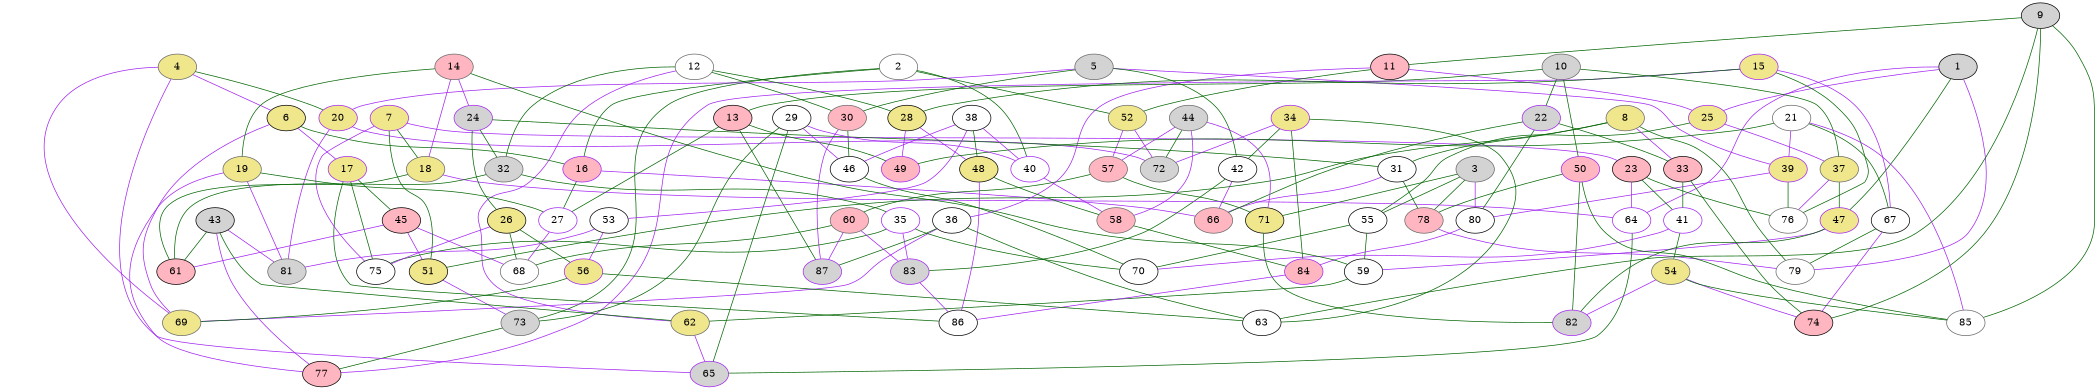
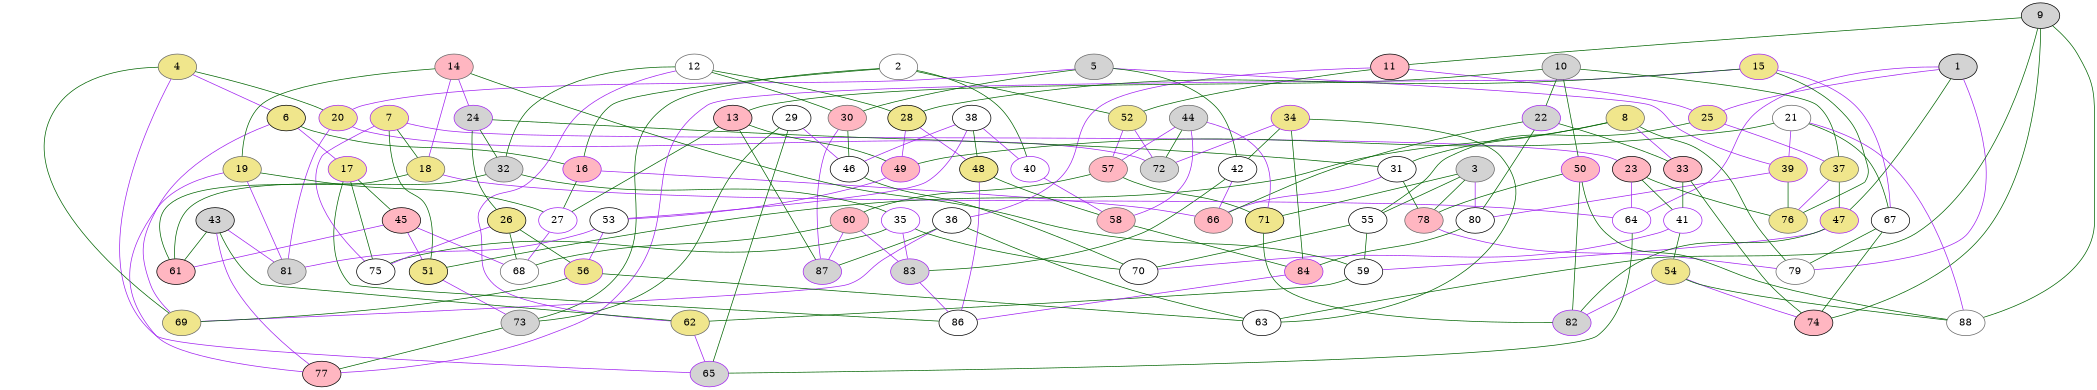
(954, 146) -> none
(50, 175) -> (50, 175)
none -> (759, 206)
(1788, 220) -> (1788, 220)
(1391, 248) -> (1391, 248)
(1852, 272) -> (1852, 272)
(1966, 323) -> (1966, 323)
